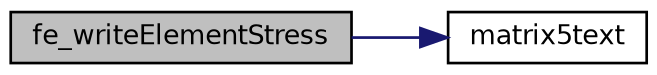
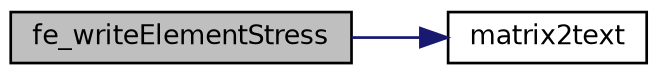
(547, 38) -> (547, 38)
